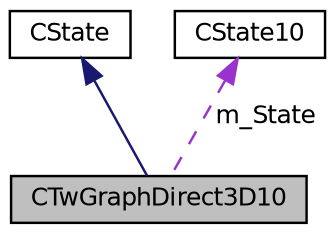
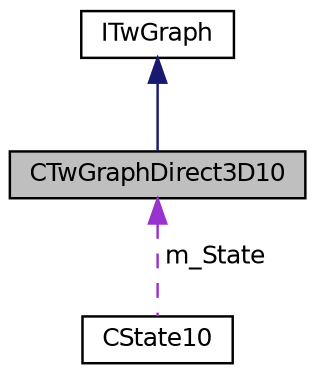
(70, 34) -> (158, 34)
(198, 128) -> (158, 270)
